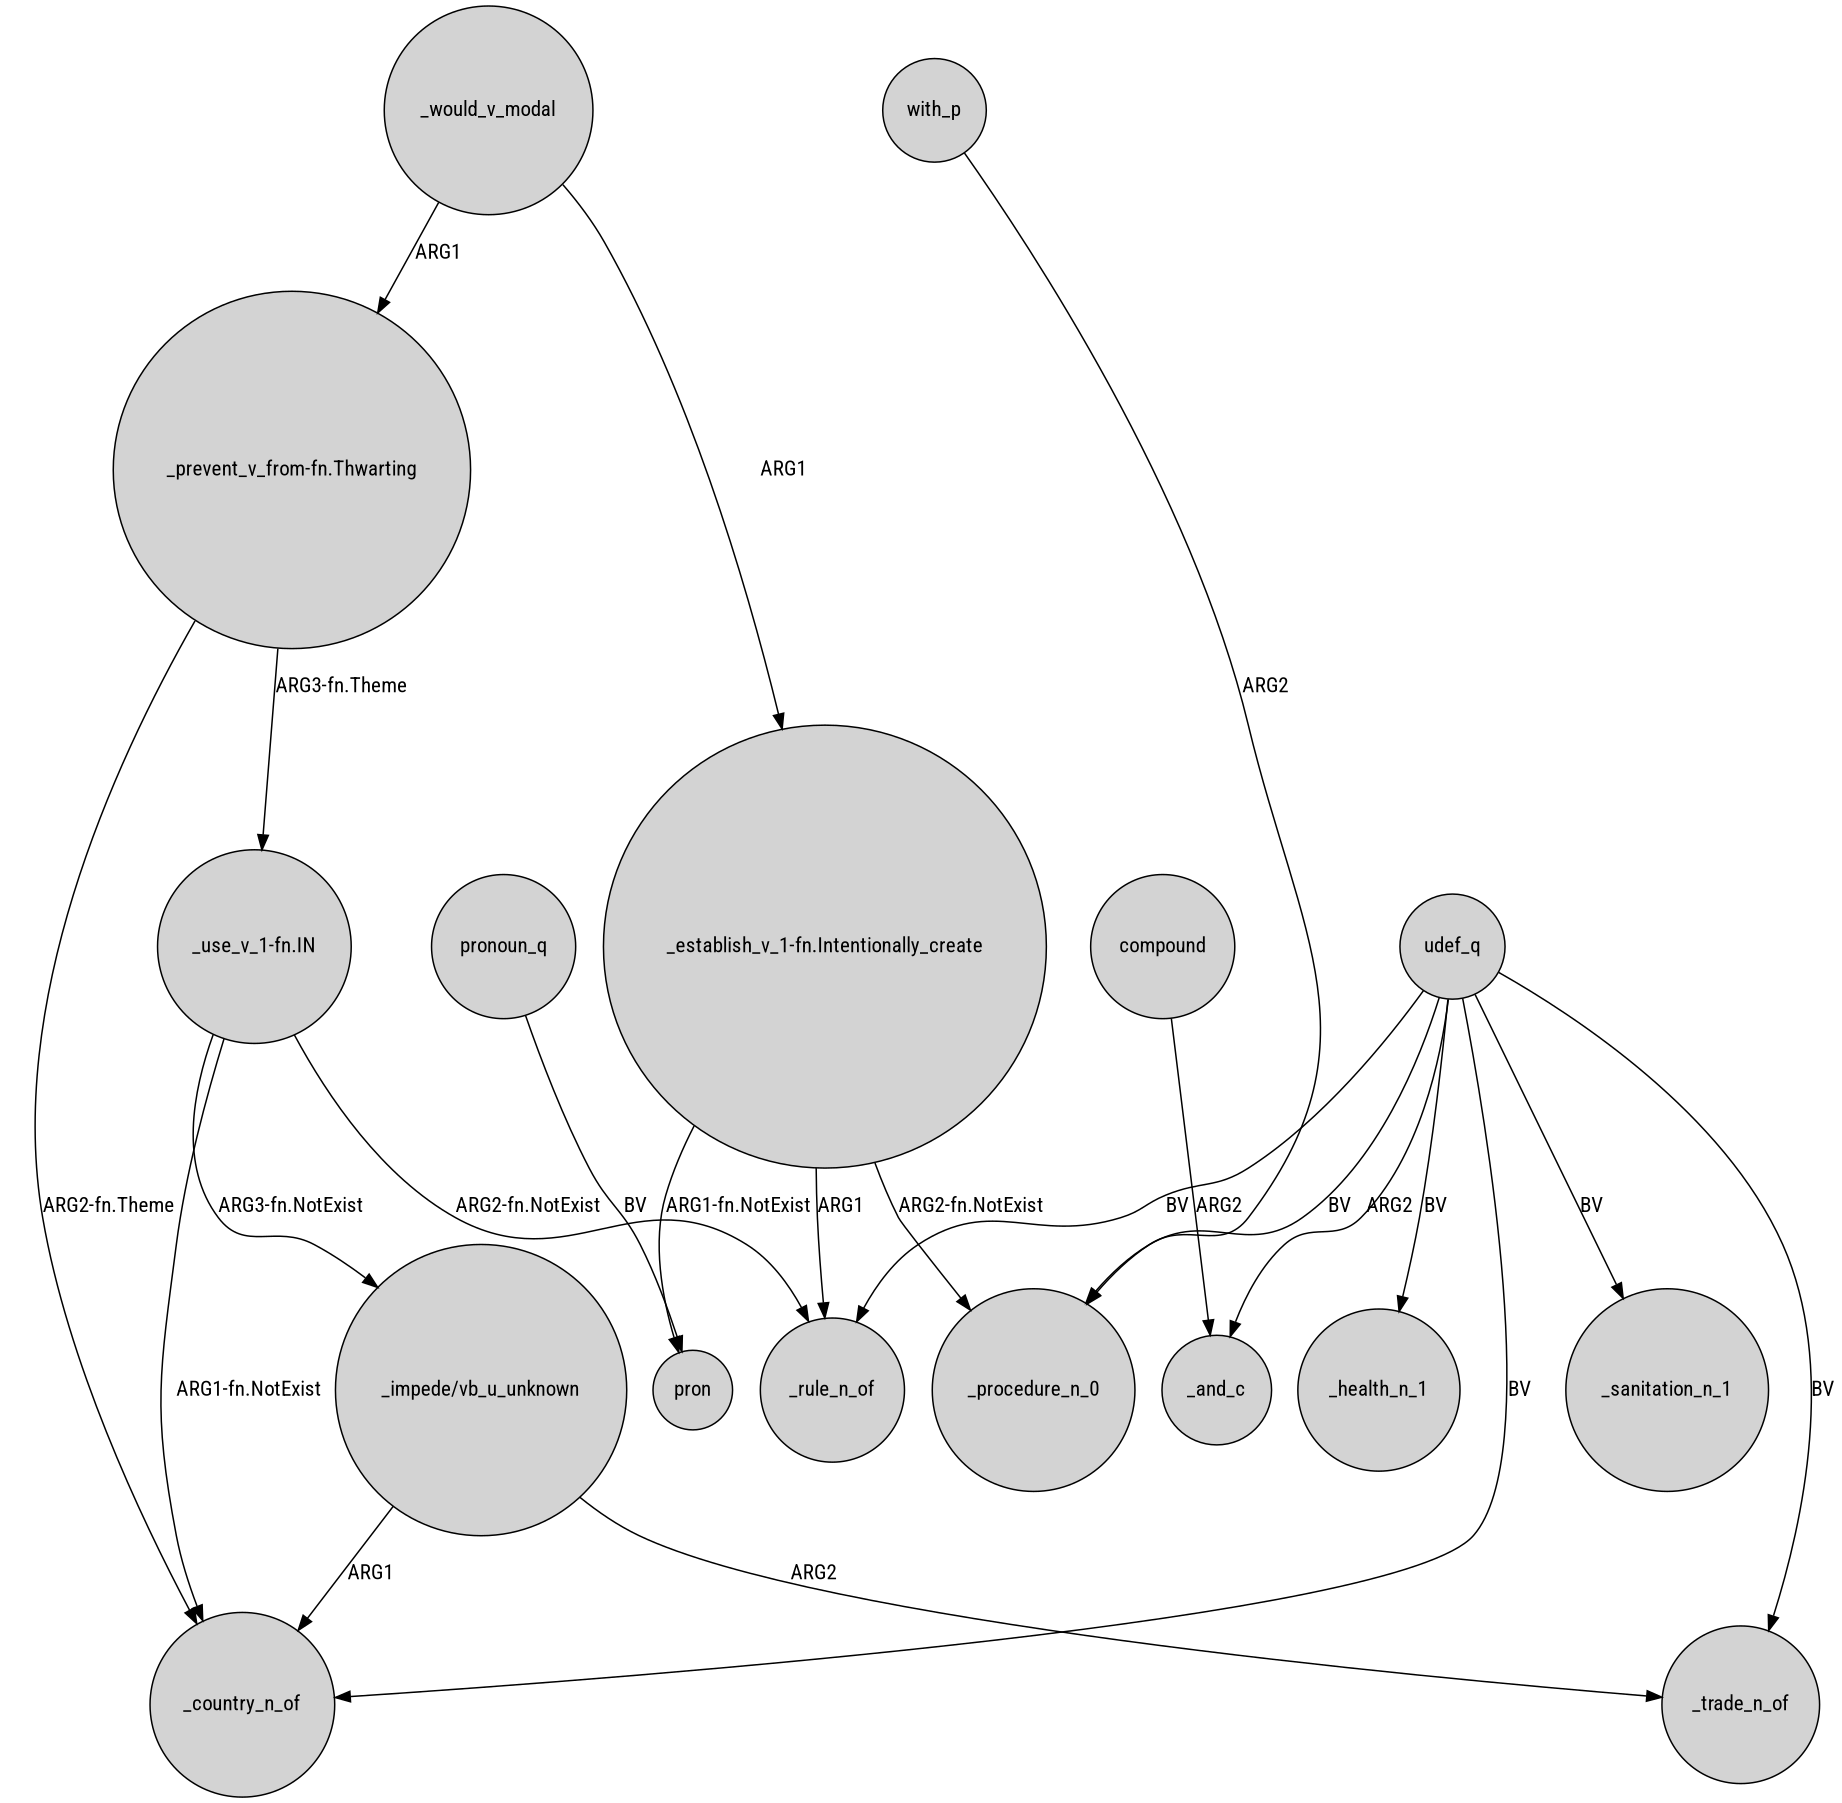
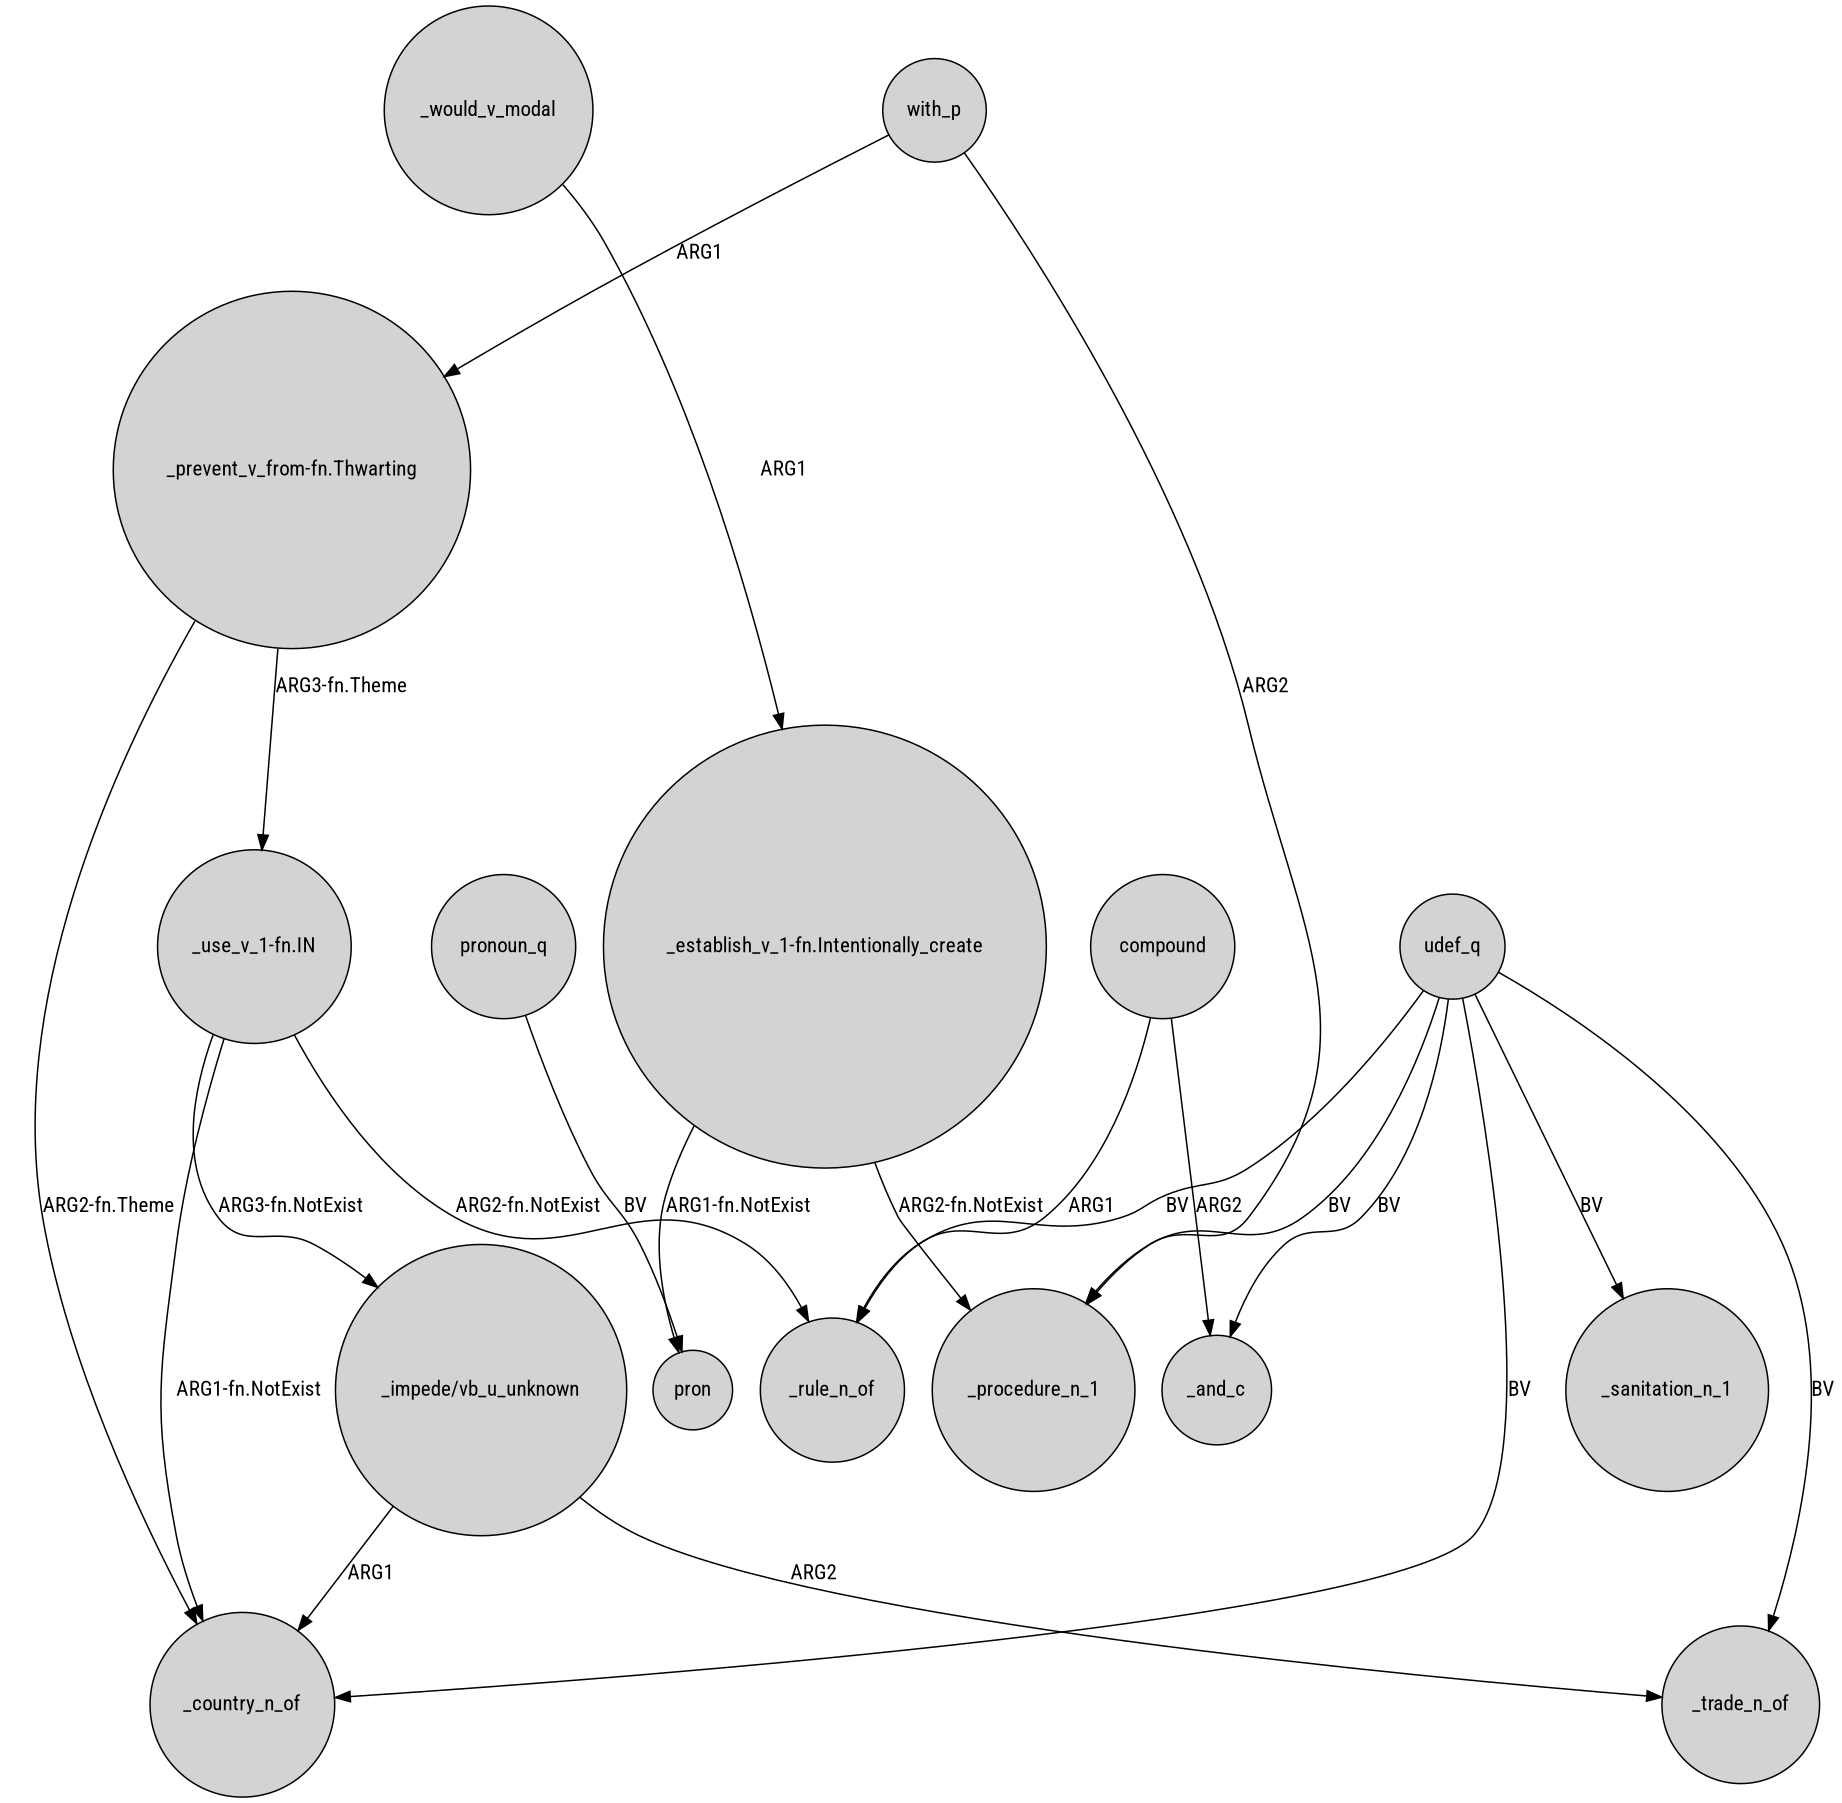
(412, 251) -> (671, 248)
(1389, 1206) -> (1389, 1206)
(818, 1236) -> (1049, 1213)
(1034, 1390) -> (1034, 1390)
(1379, 1390) -> none
